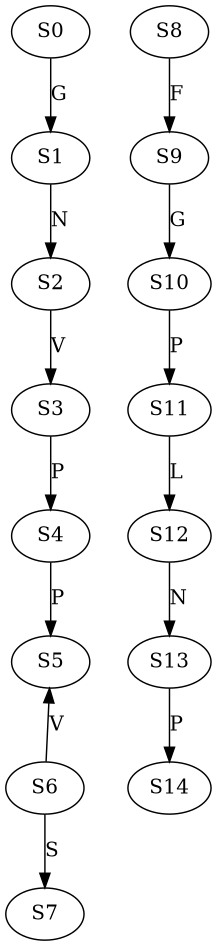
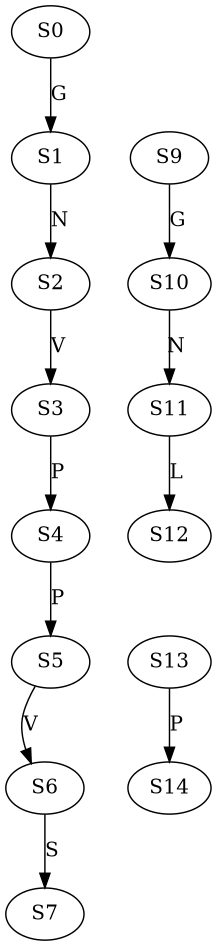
(169, 32) -> none
(177, 347) -> (177, 347)
(169, 592) -> none
(47, 732) -> (23, 717)
